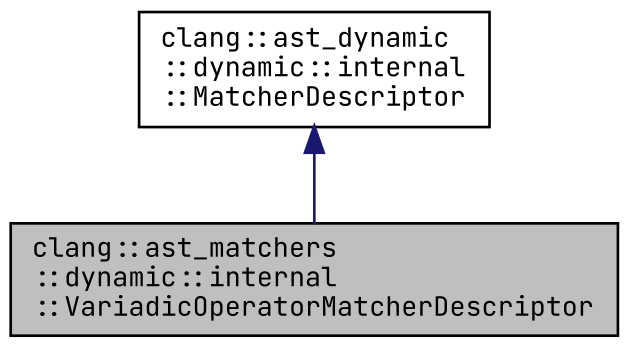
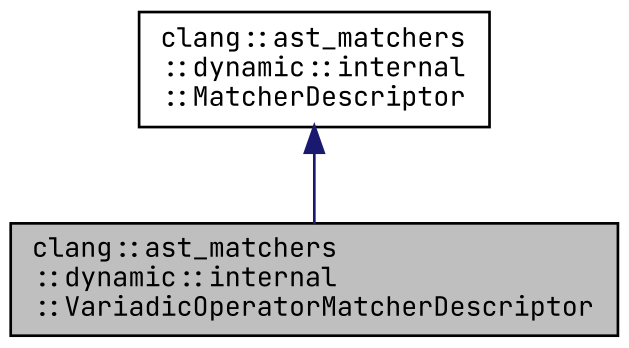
(314, 70) -> (314, 70)
